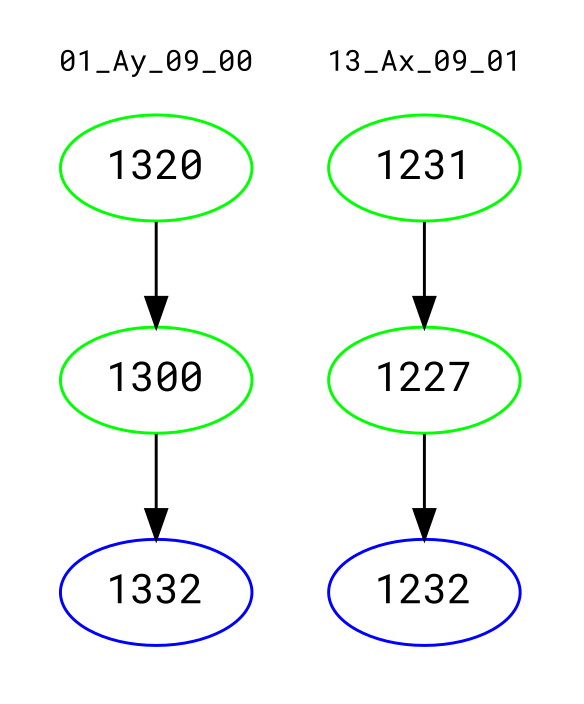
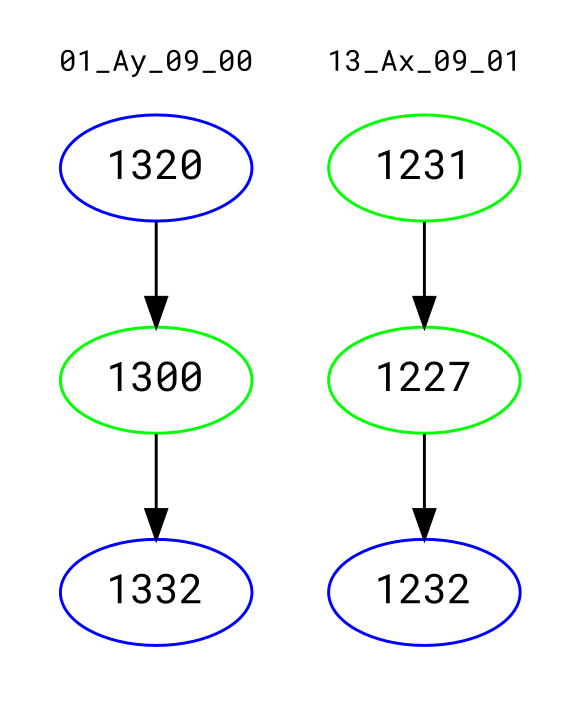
(156, 168) -> (156, 168)
